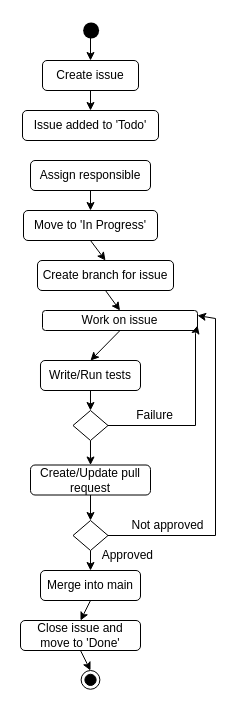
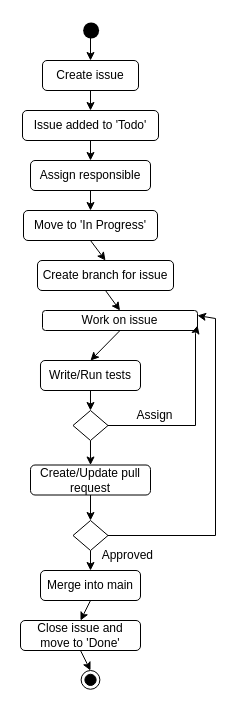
none -> (91, 147)
(155, 416) -> (155, 416)
(168, 526) -> none
